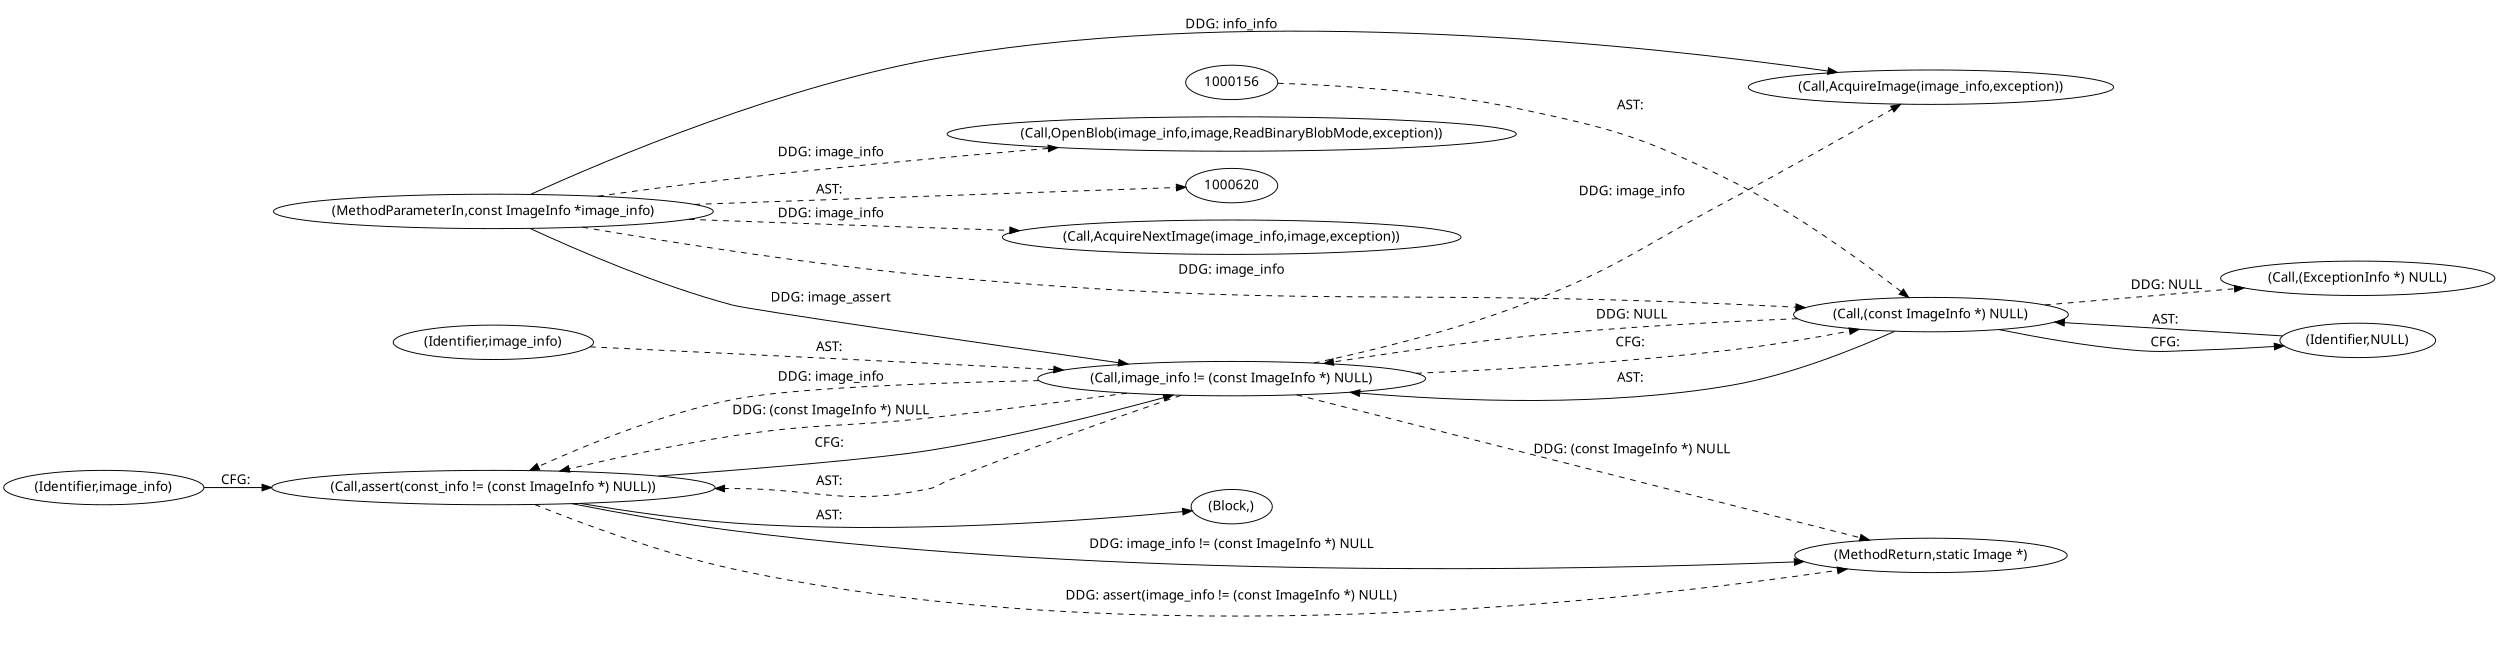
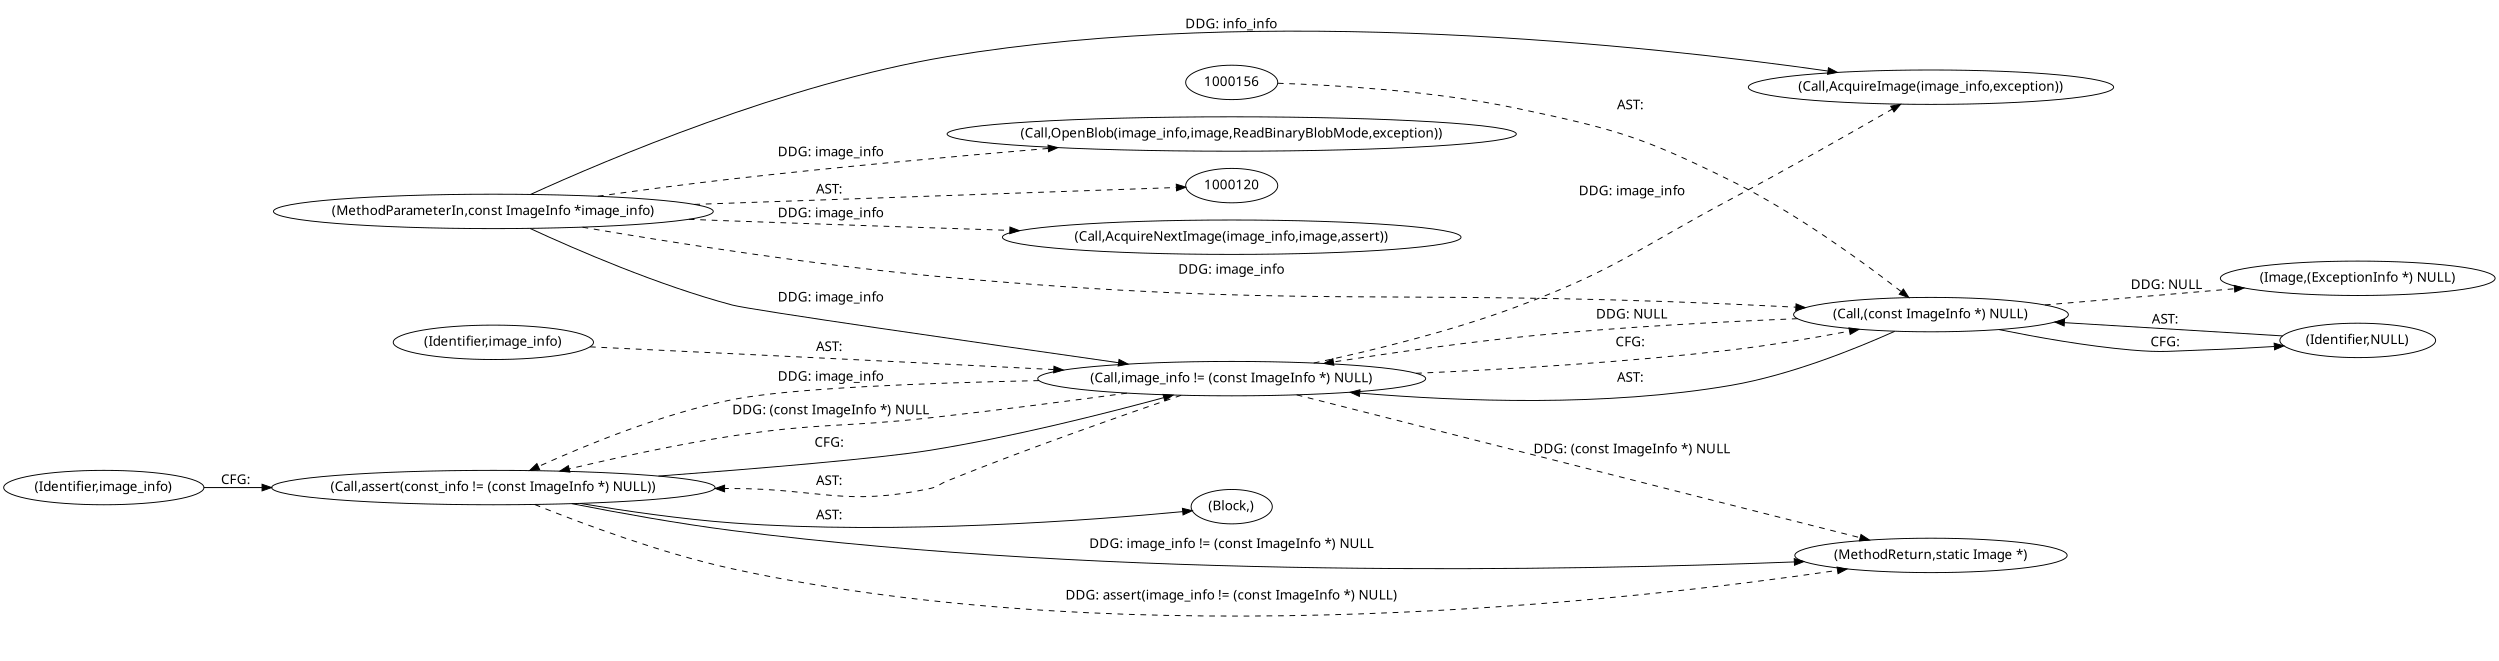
(1232, 186) -> (1232, 186)
(1232, 237) -> (1232, 237)
(2358, 278) -> (2358, 278)
(831, 298) -> (831, 298)
